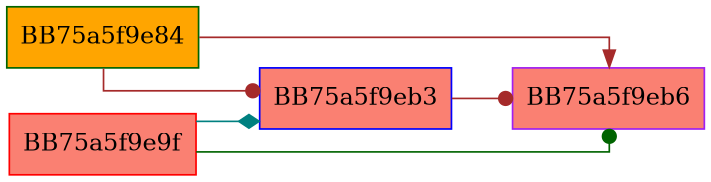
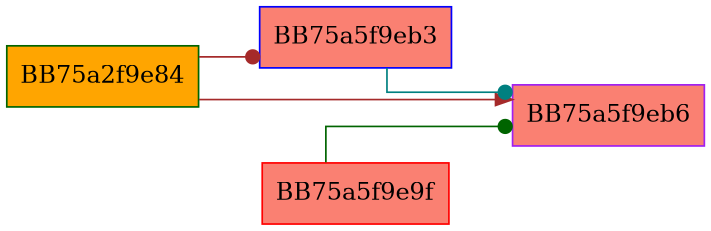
(103, 37) -> (103, 76)
(475, 98) -> (431, 92)
(217, 121) -> none
